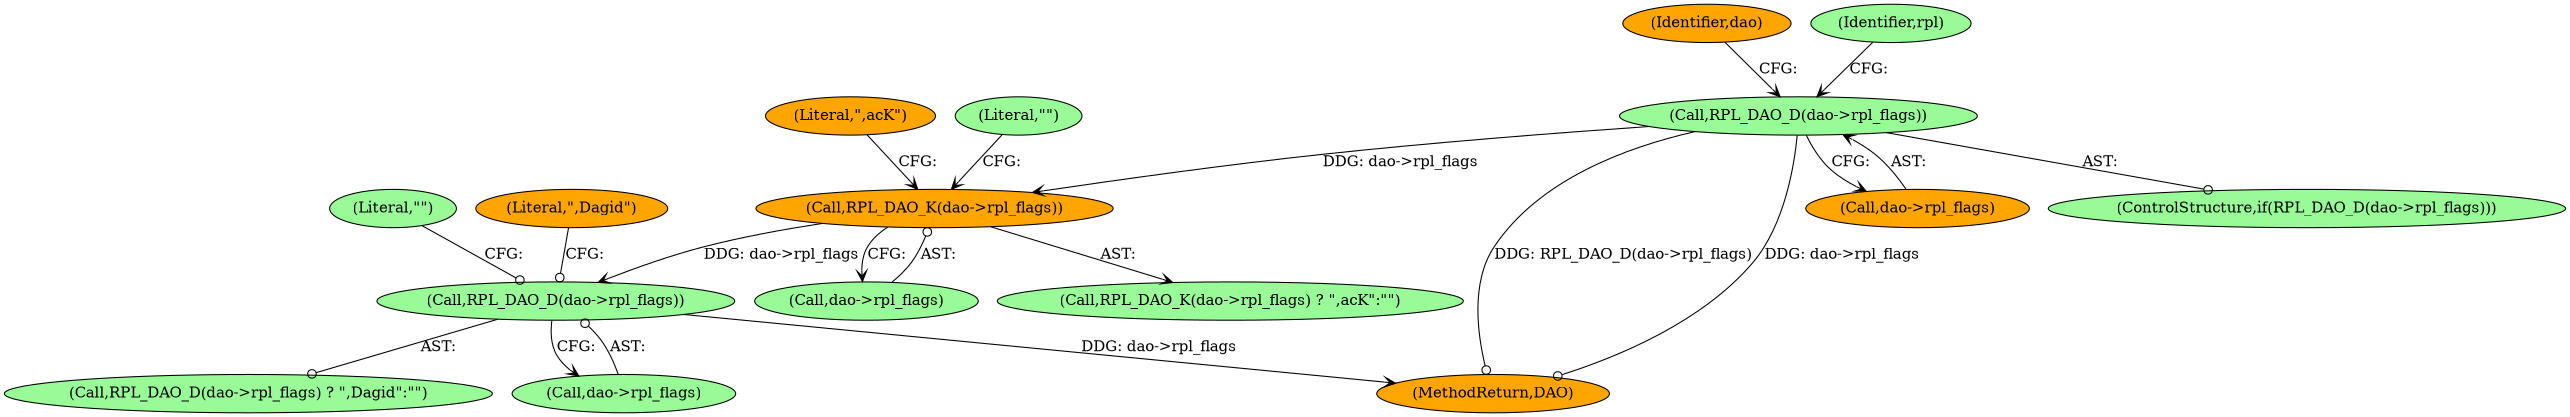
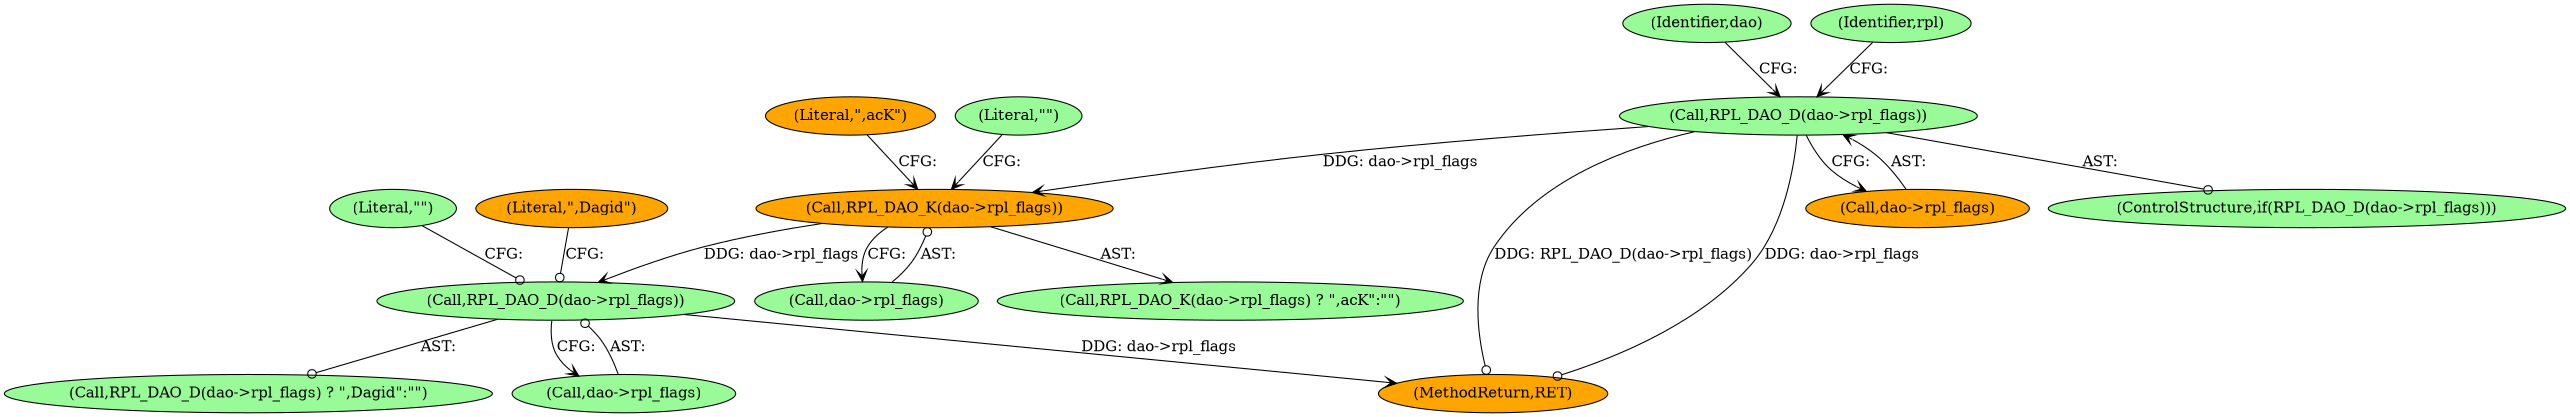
(1707, 23) -> (1707, 23)
(1493, 394) -> (1493, 394)
